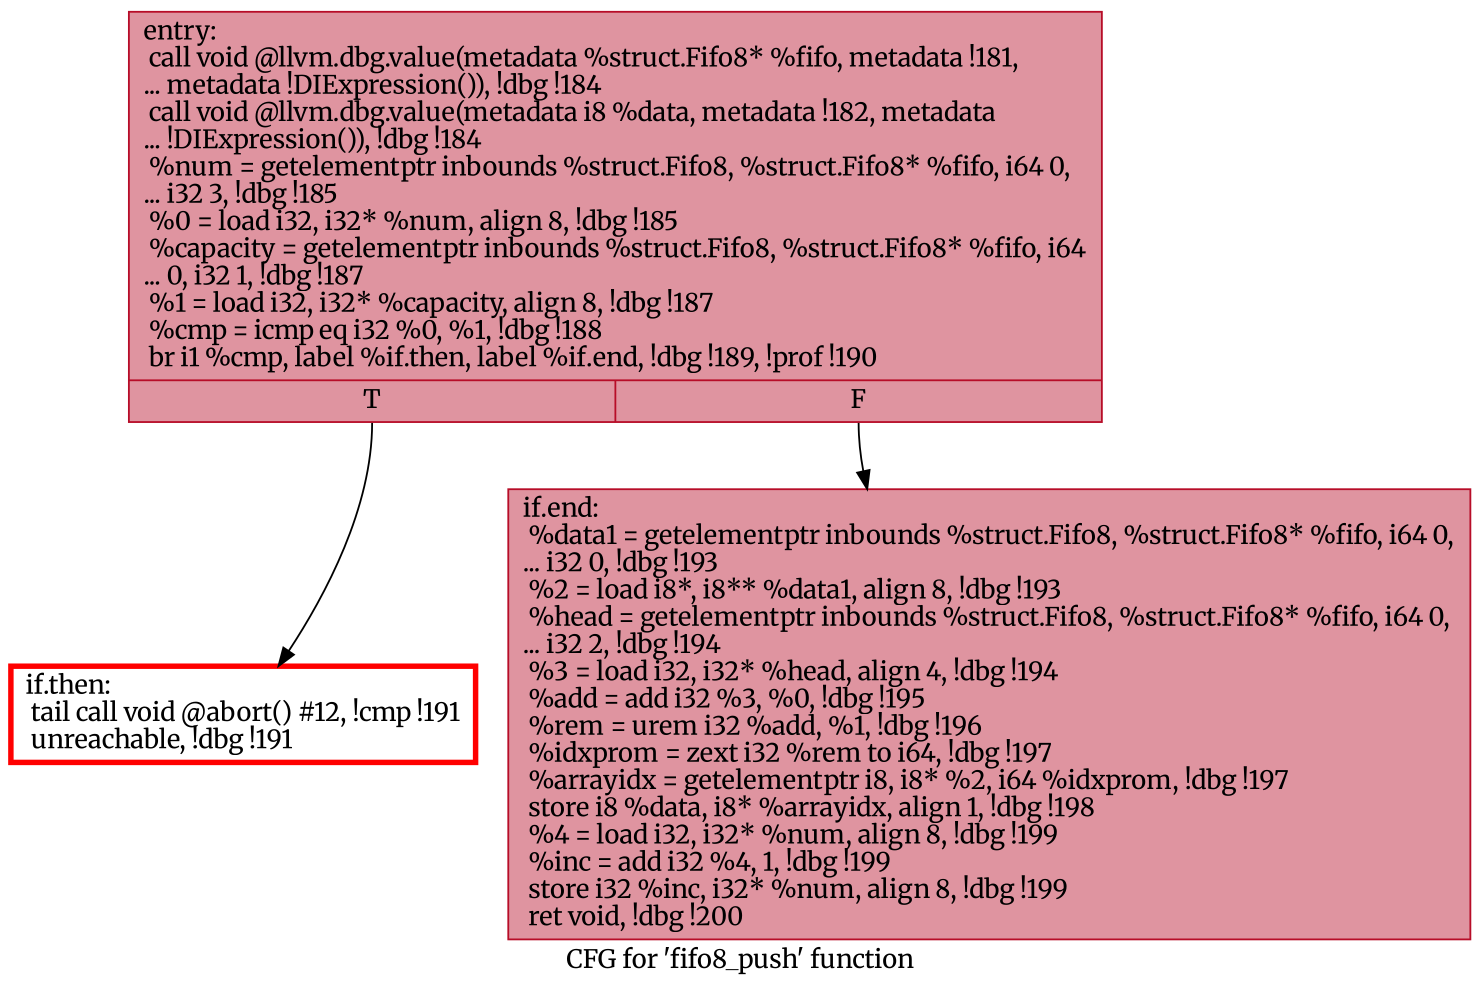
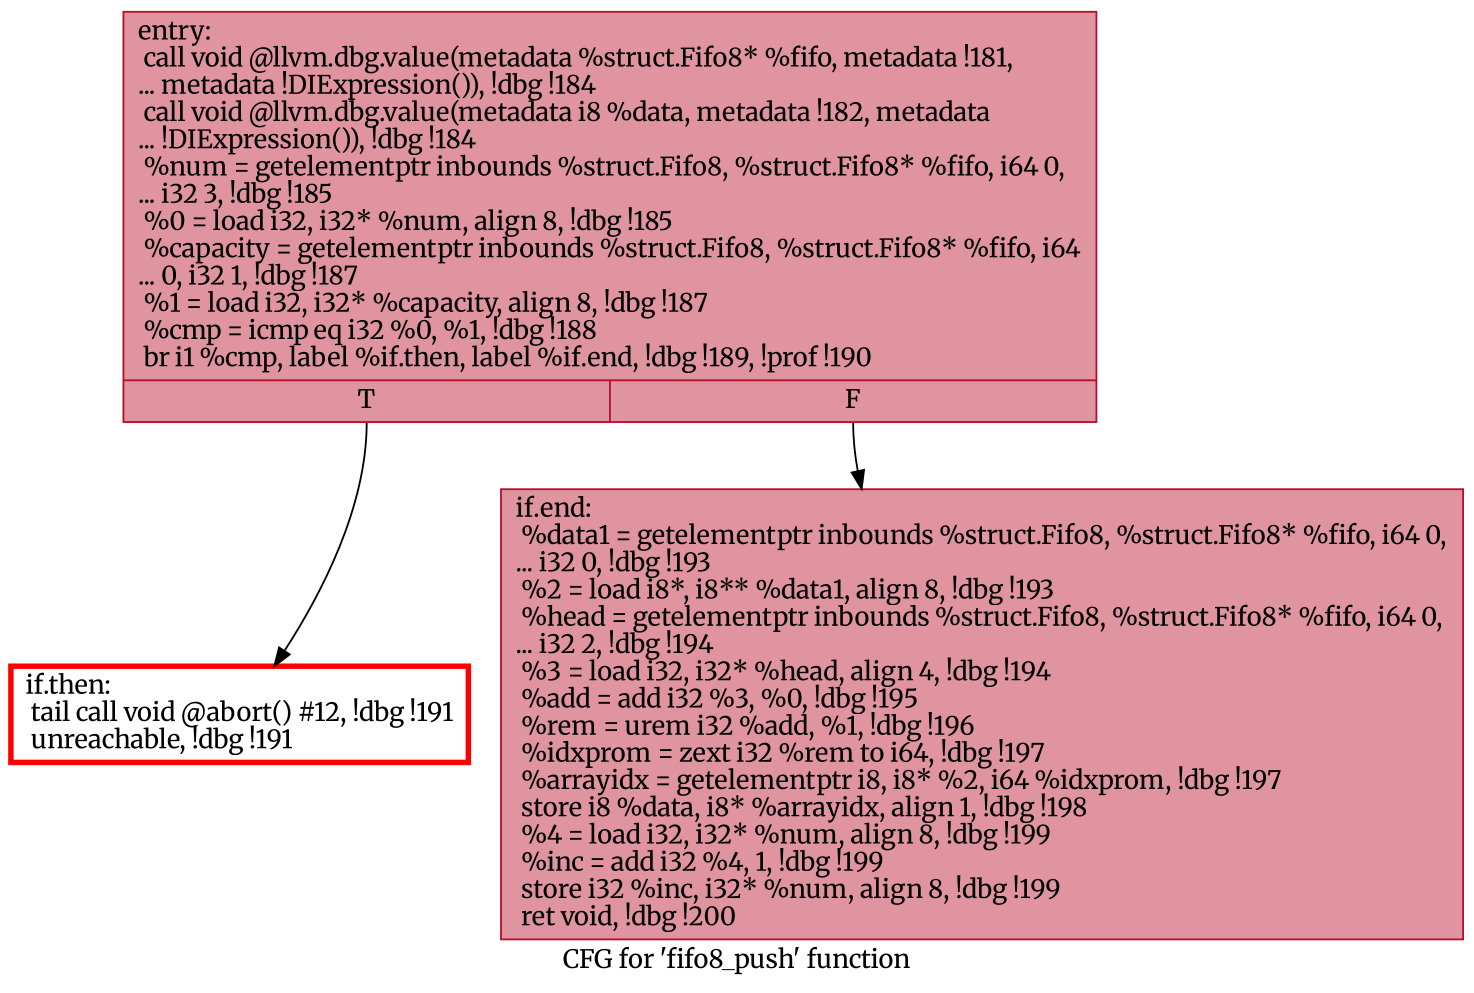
(243, 713) -> (240, 713)
